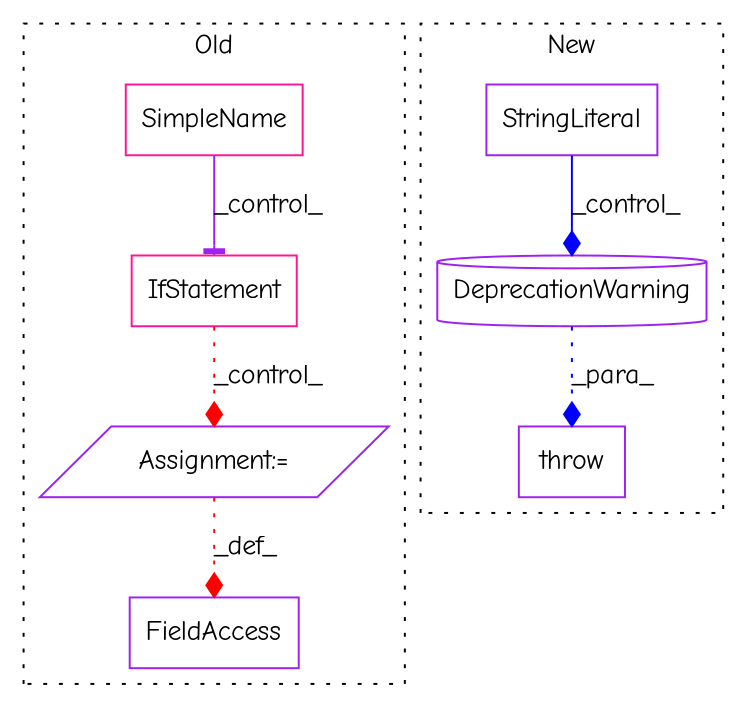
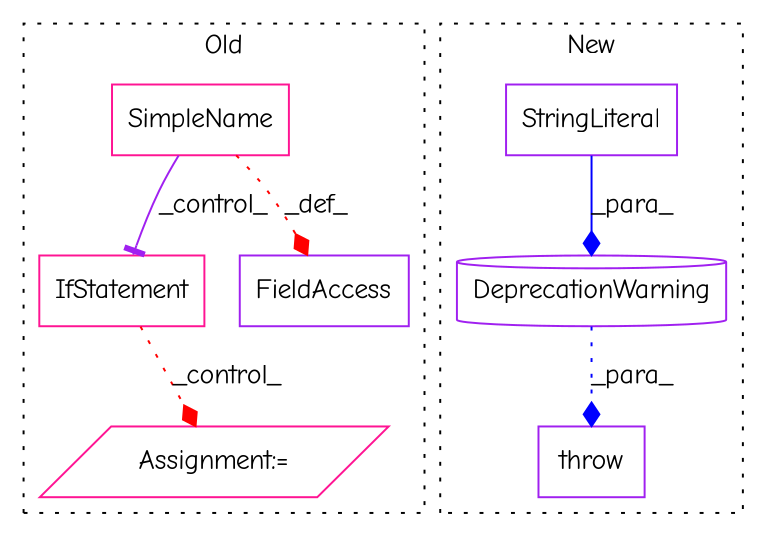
(626, 205) -> (633, 205)
(214, 462) -> (214, 462)
(214, 536) -> (269, 192)
